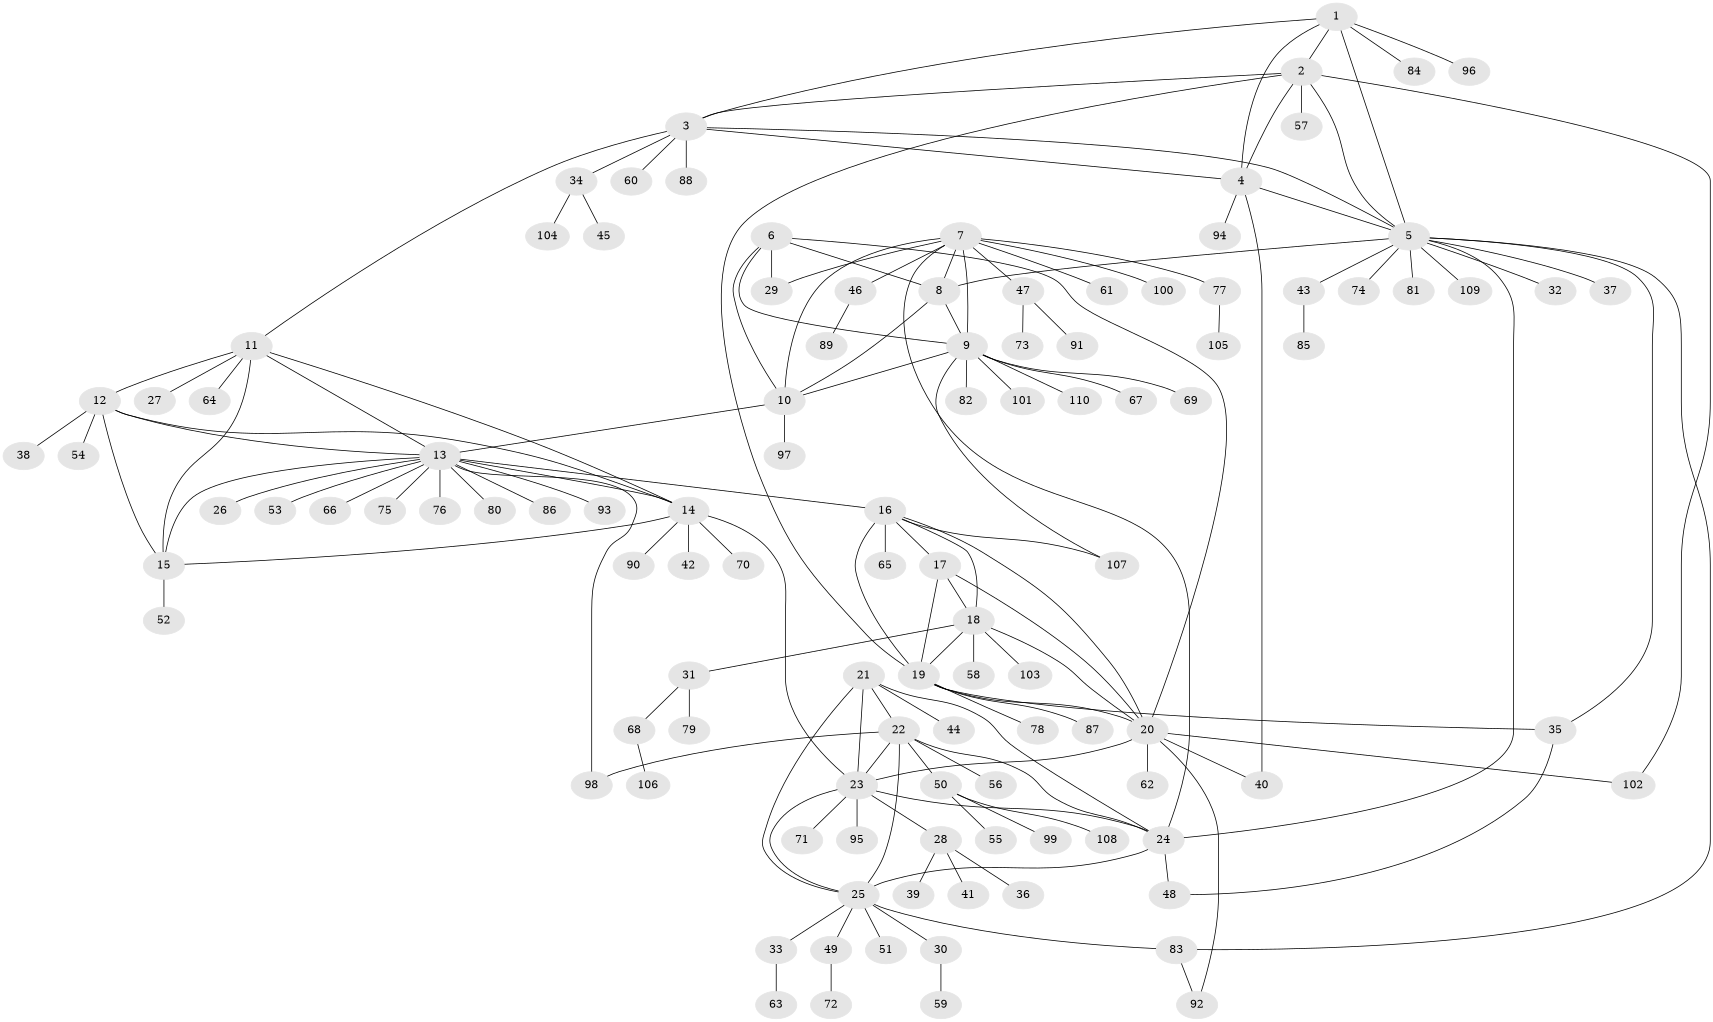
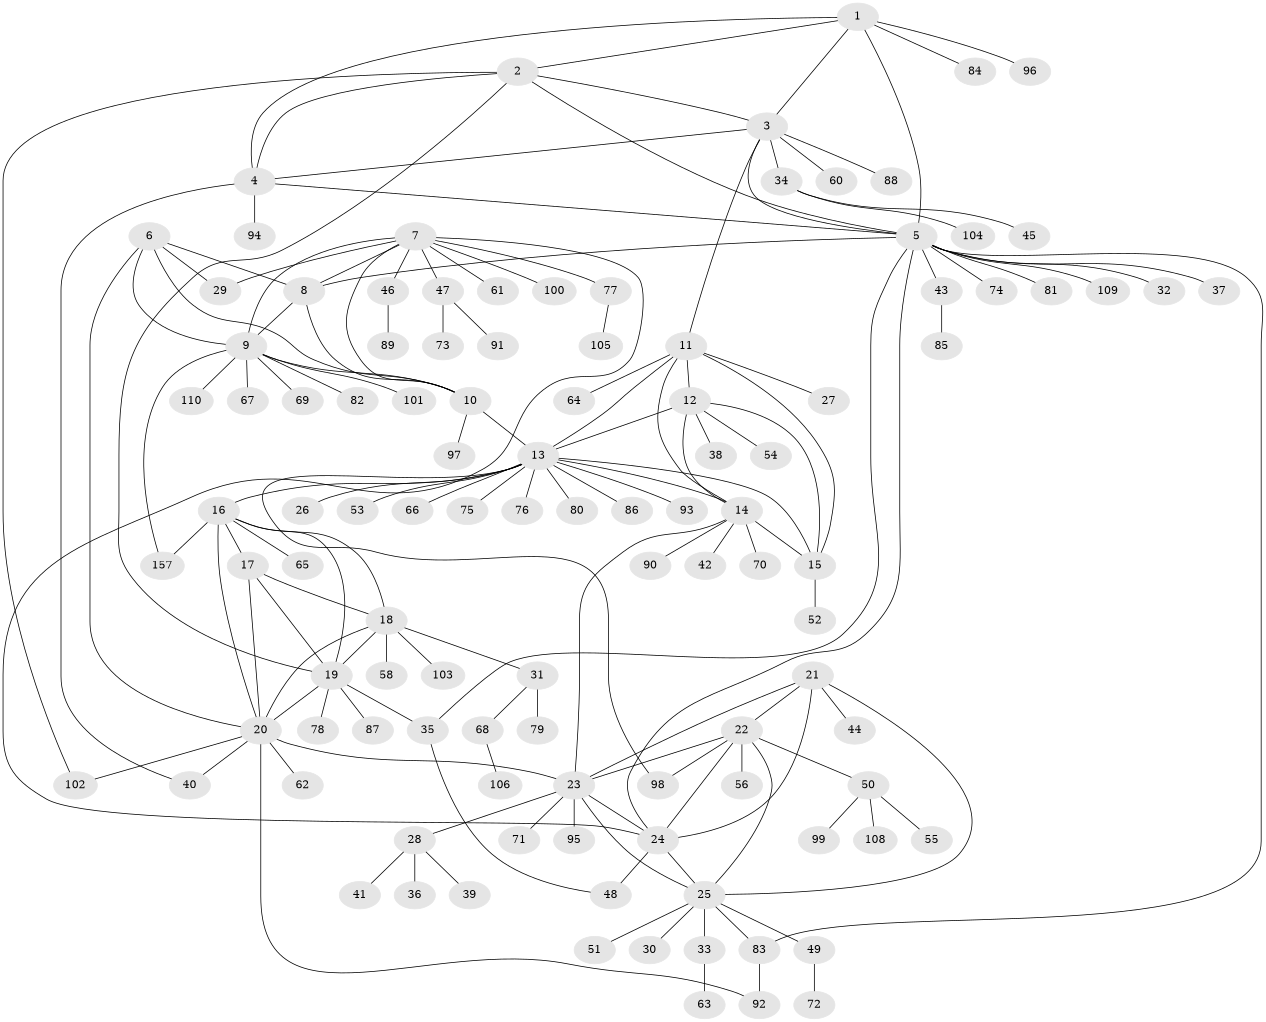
(1302, 127) -> none
(1117, 566) -> (162, 566)
(941, 1005) -> none
